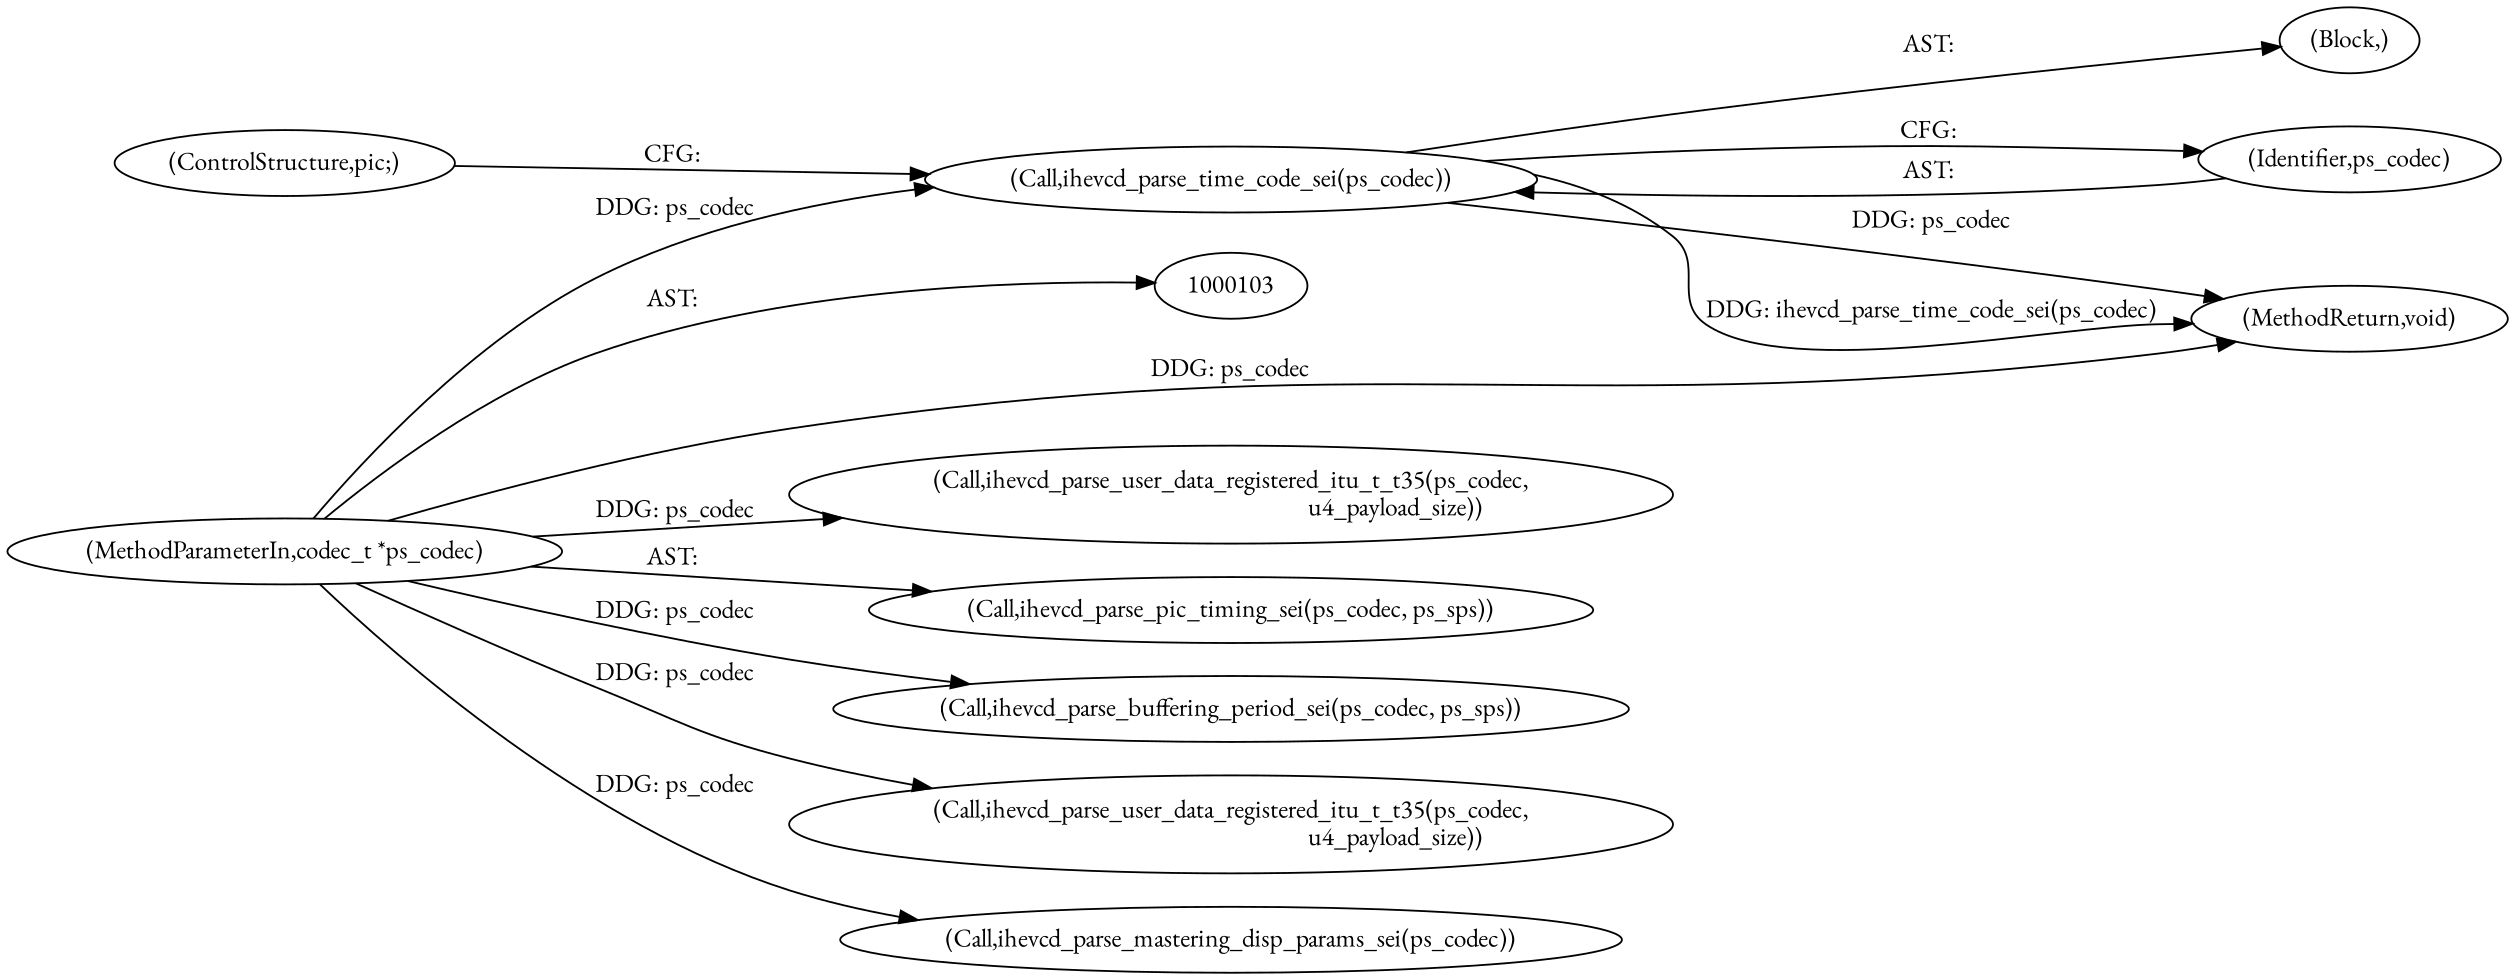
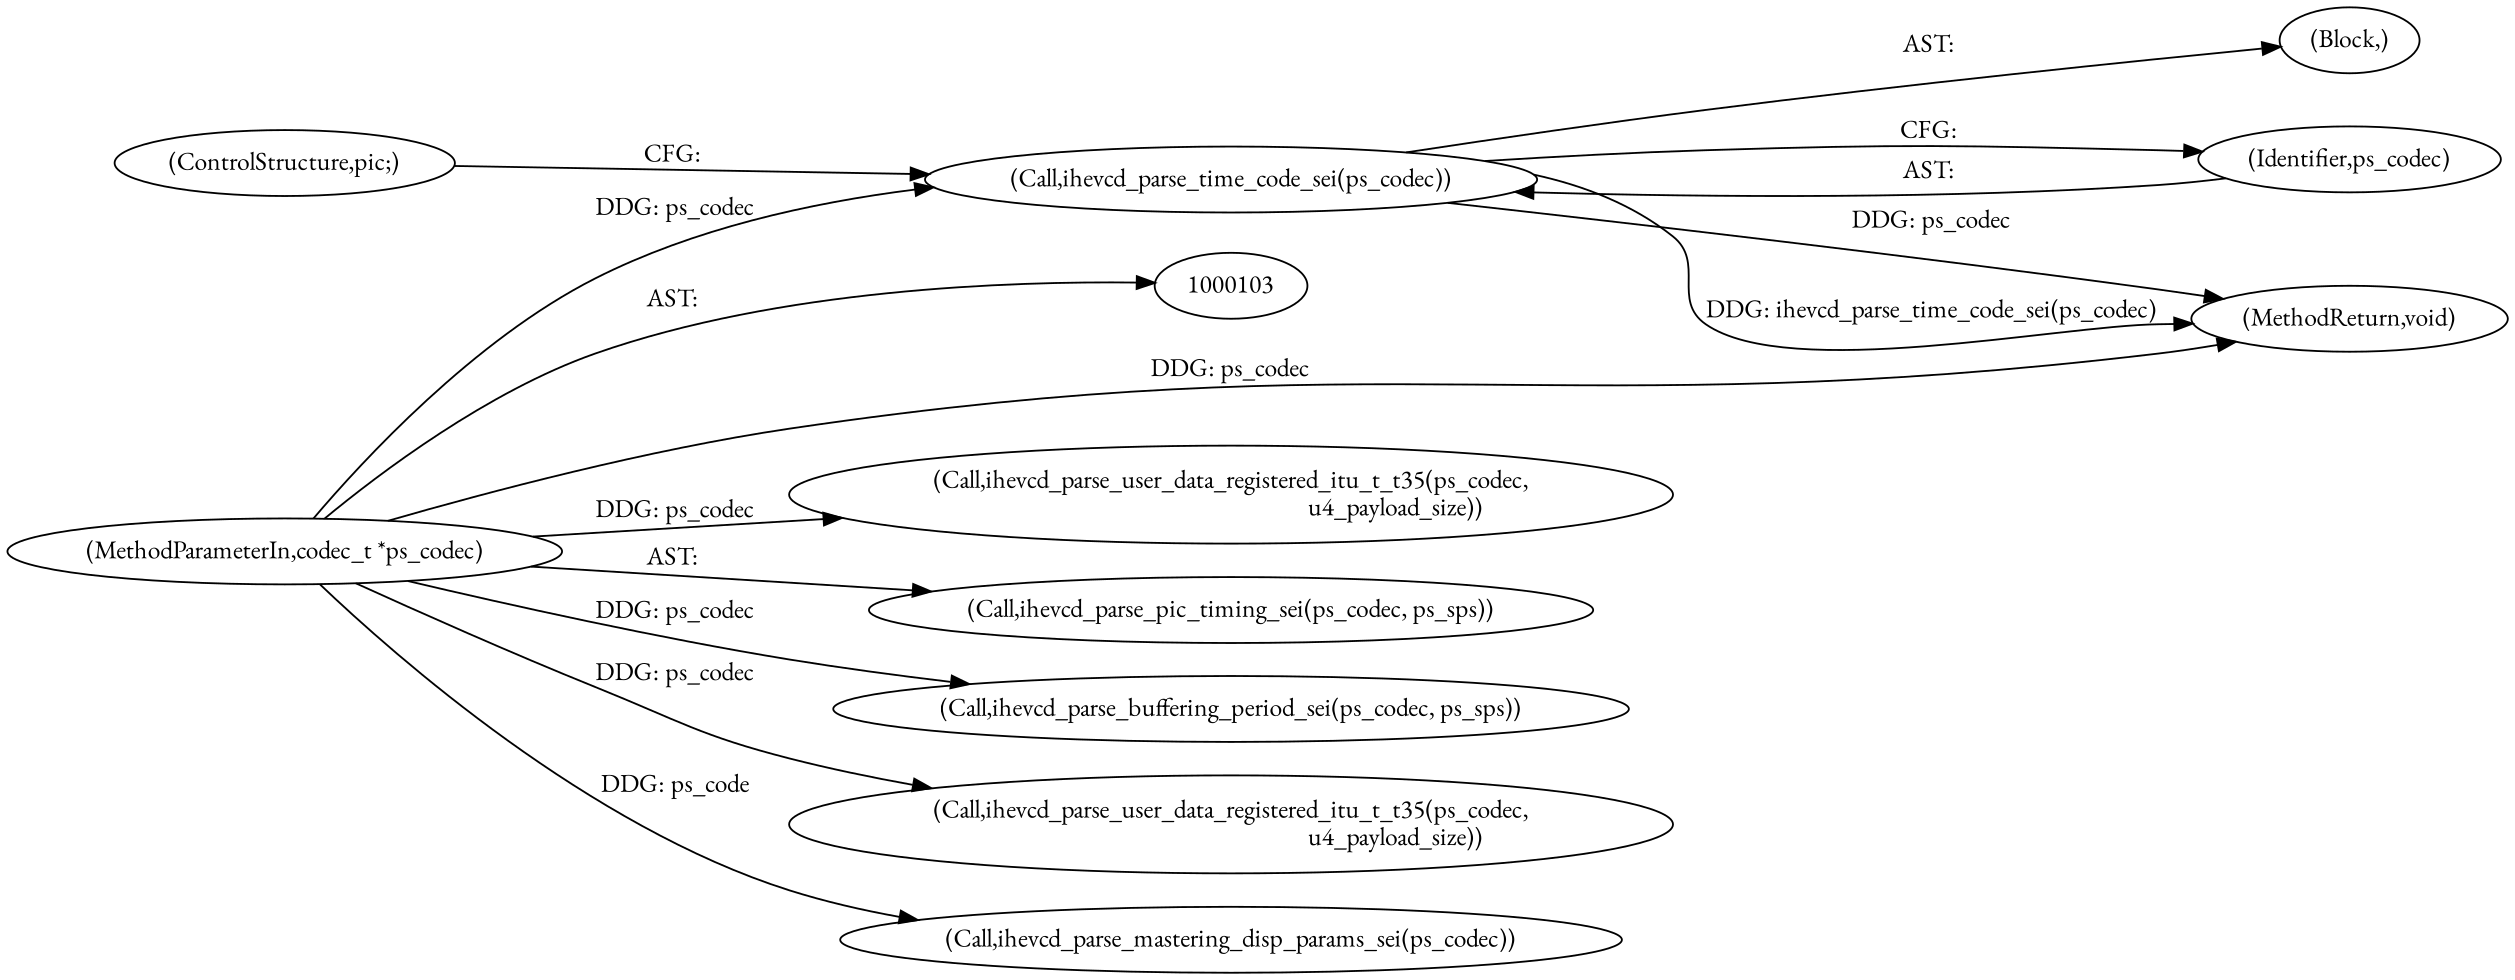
(676, 785) -> (676, 785)
